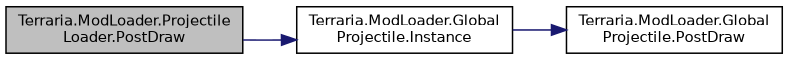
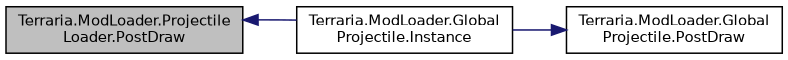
(262, 40) -> (277, 20)
